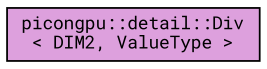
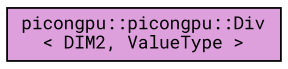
(133, 34) -> (144, 34)
